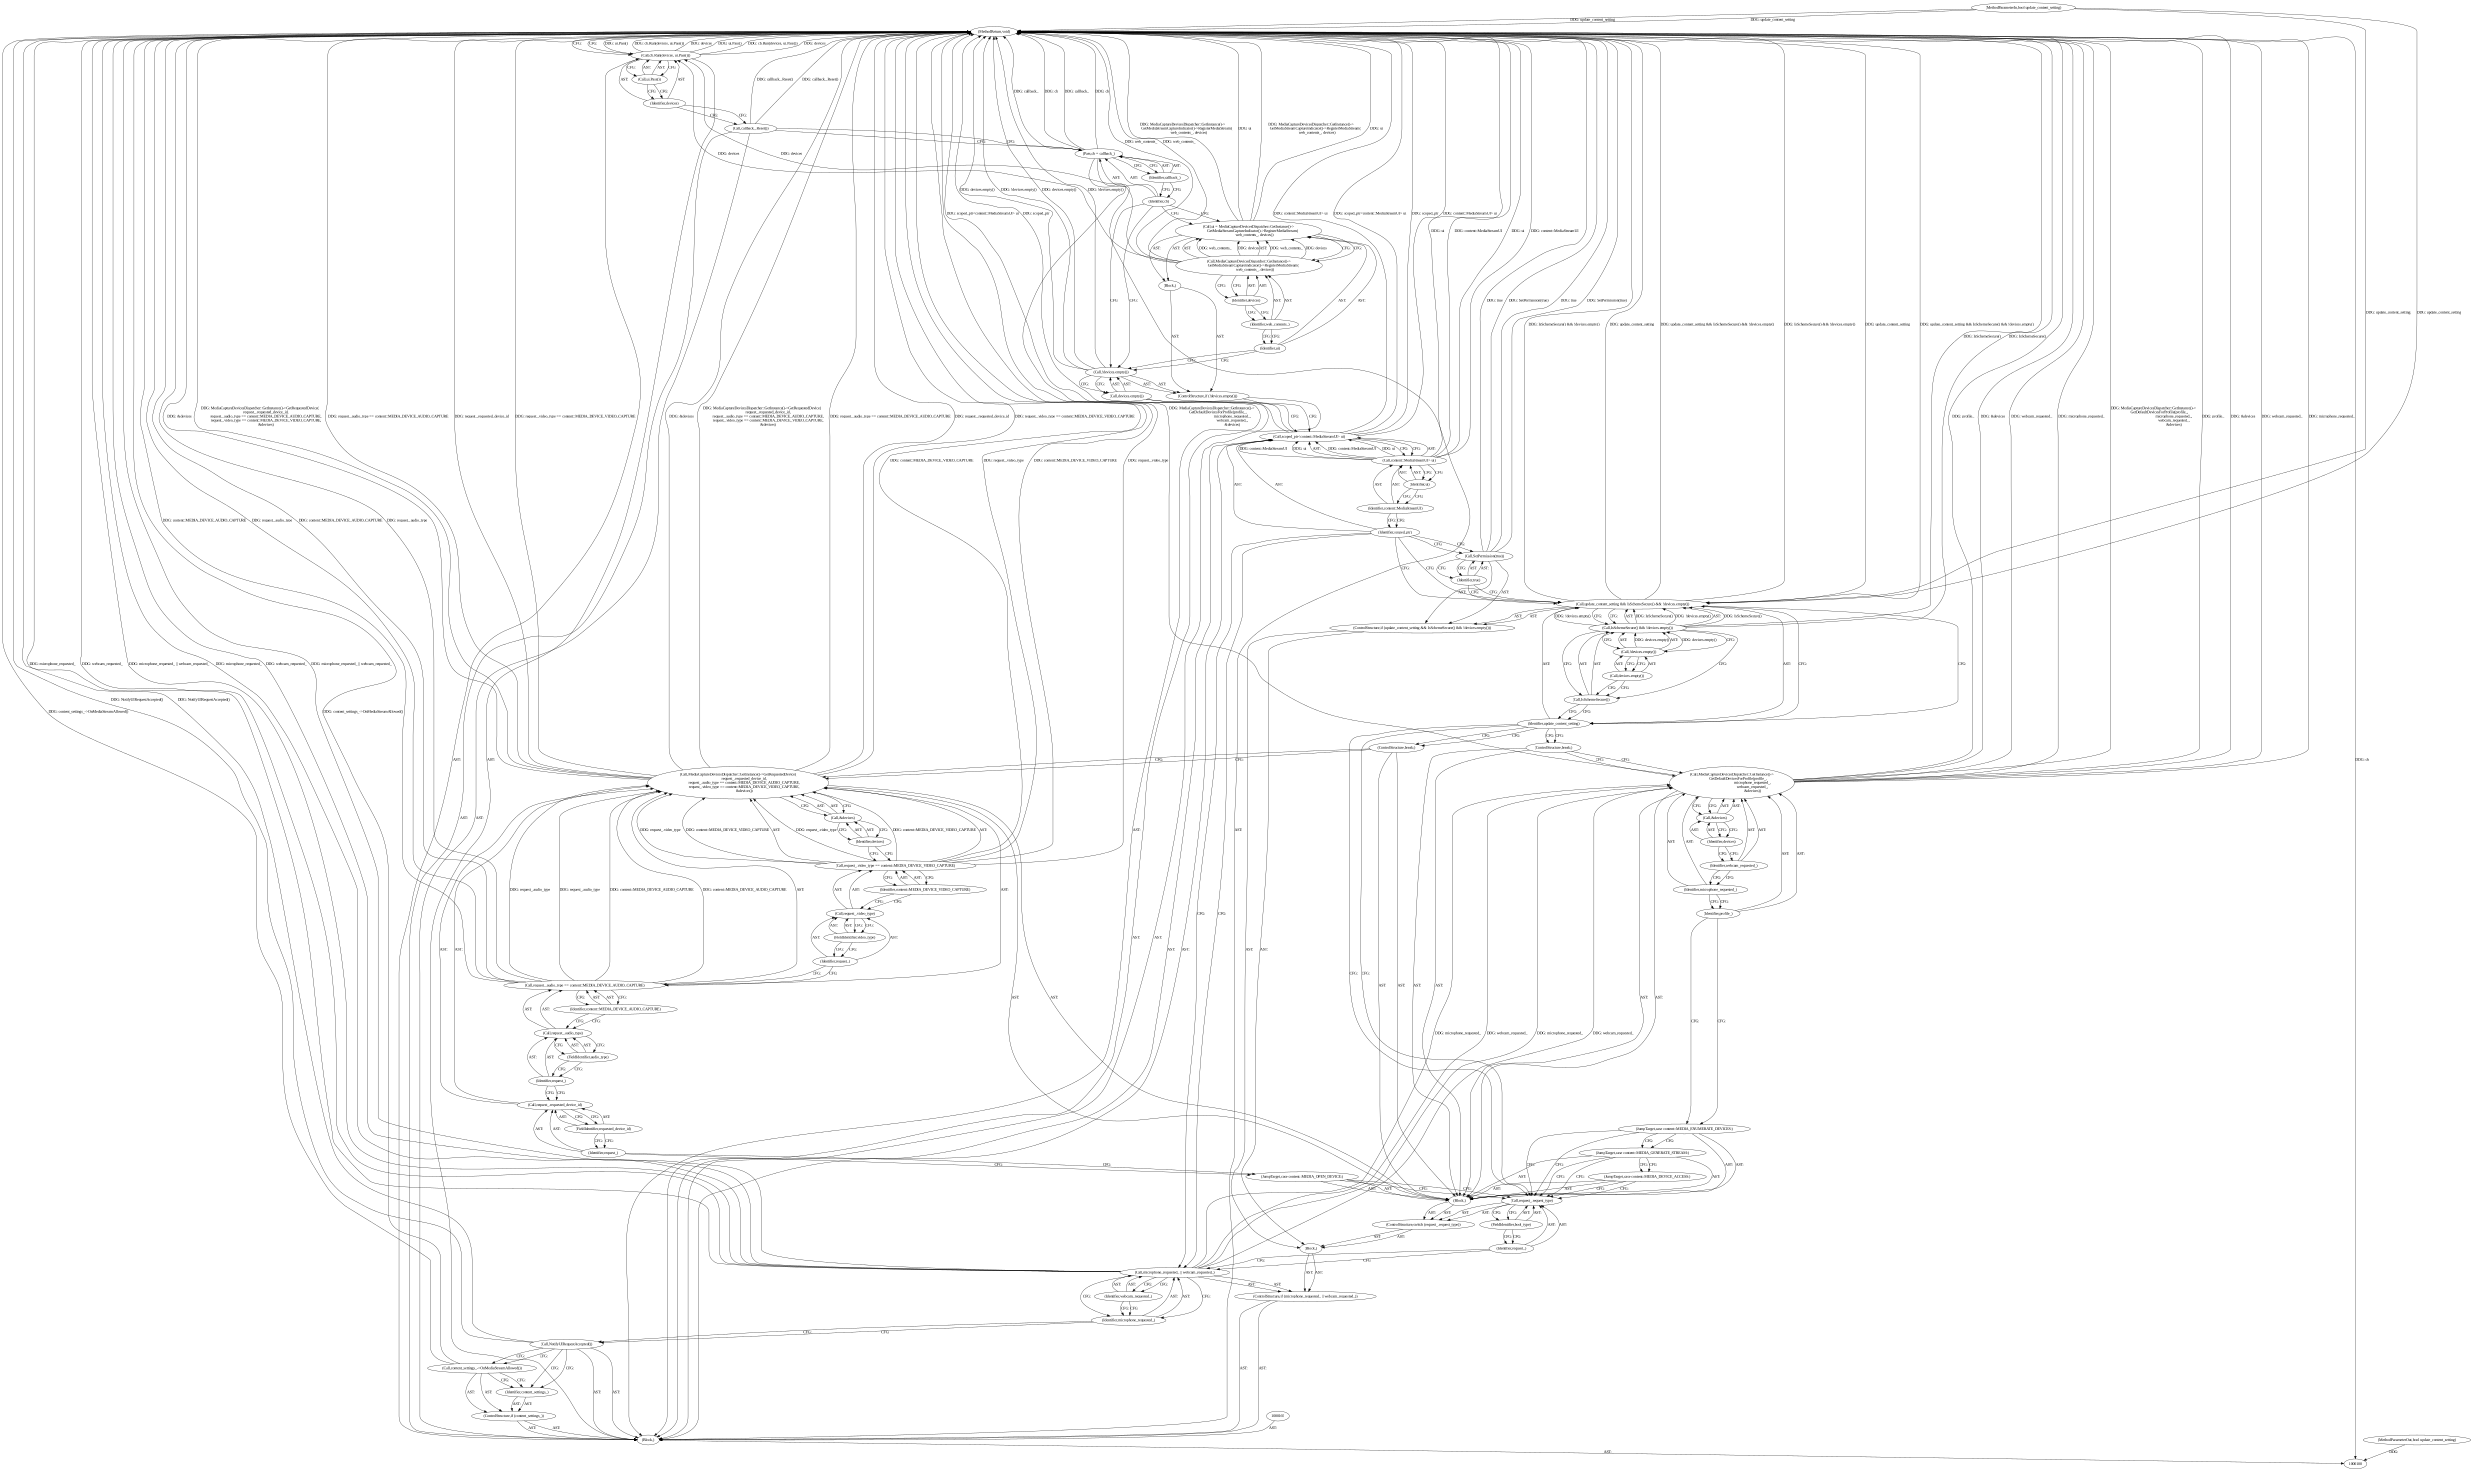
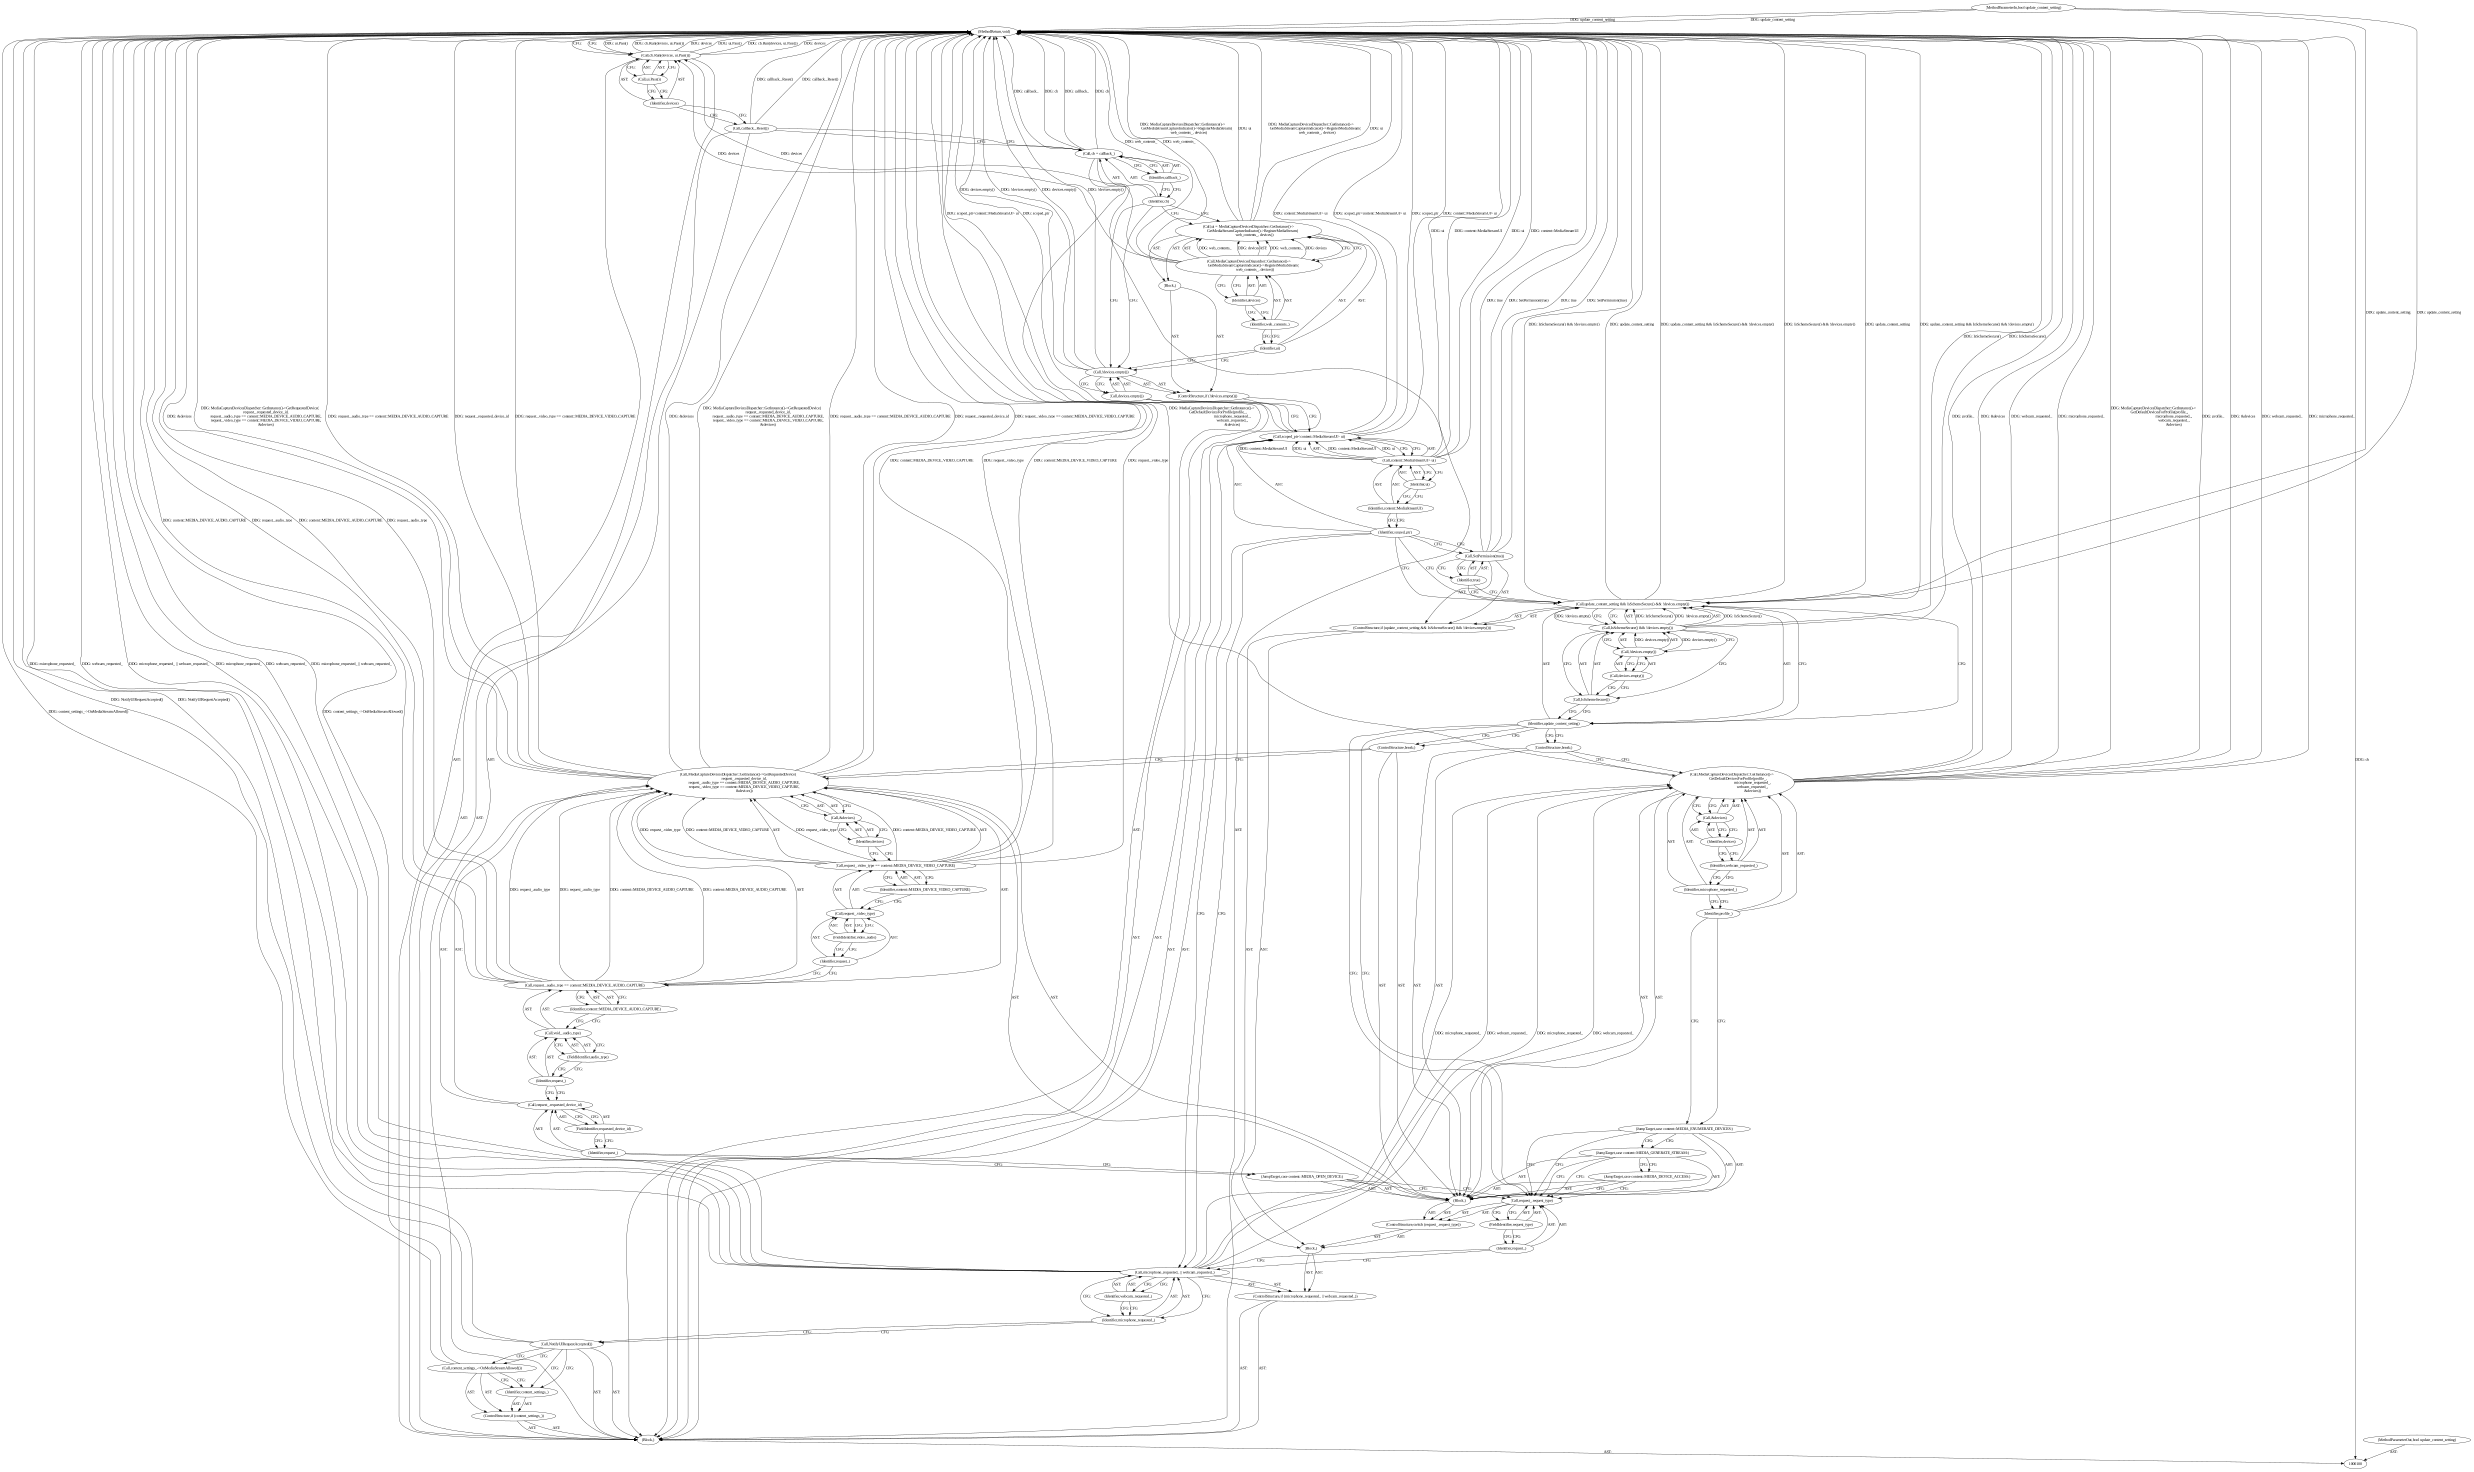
(1099, 154) -> (1099, 154)
(855, 938) -> (855, 938)
(563, 1033) -> (563, 1033)
(1511, 1225) -> (1511, 1225)
(1278, 1416) -> none
(2394, 1452) -> (2394, 1452)
